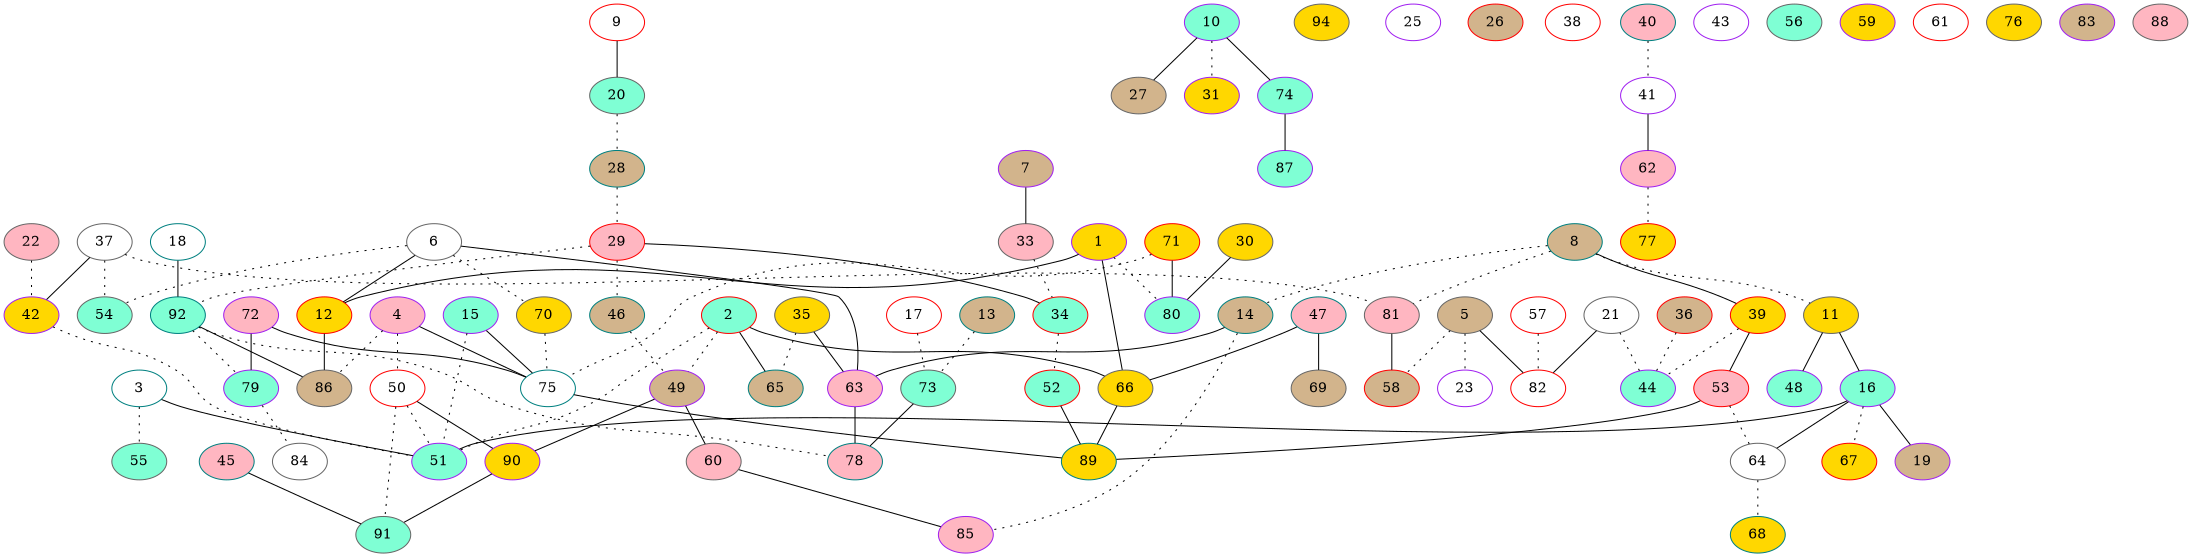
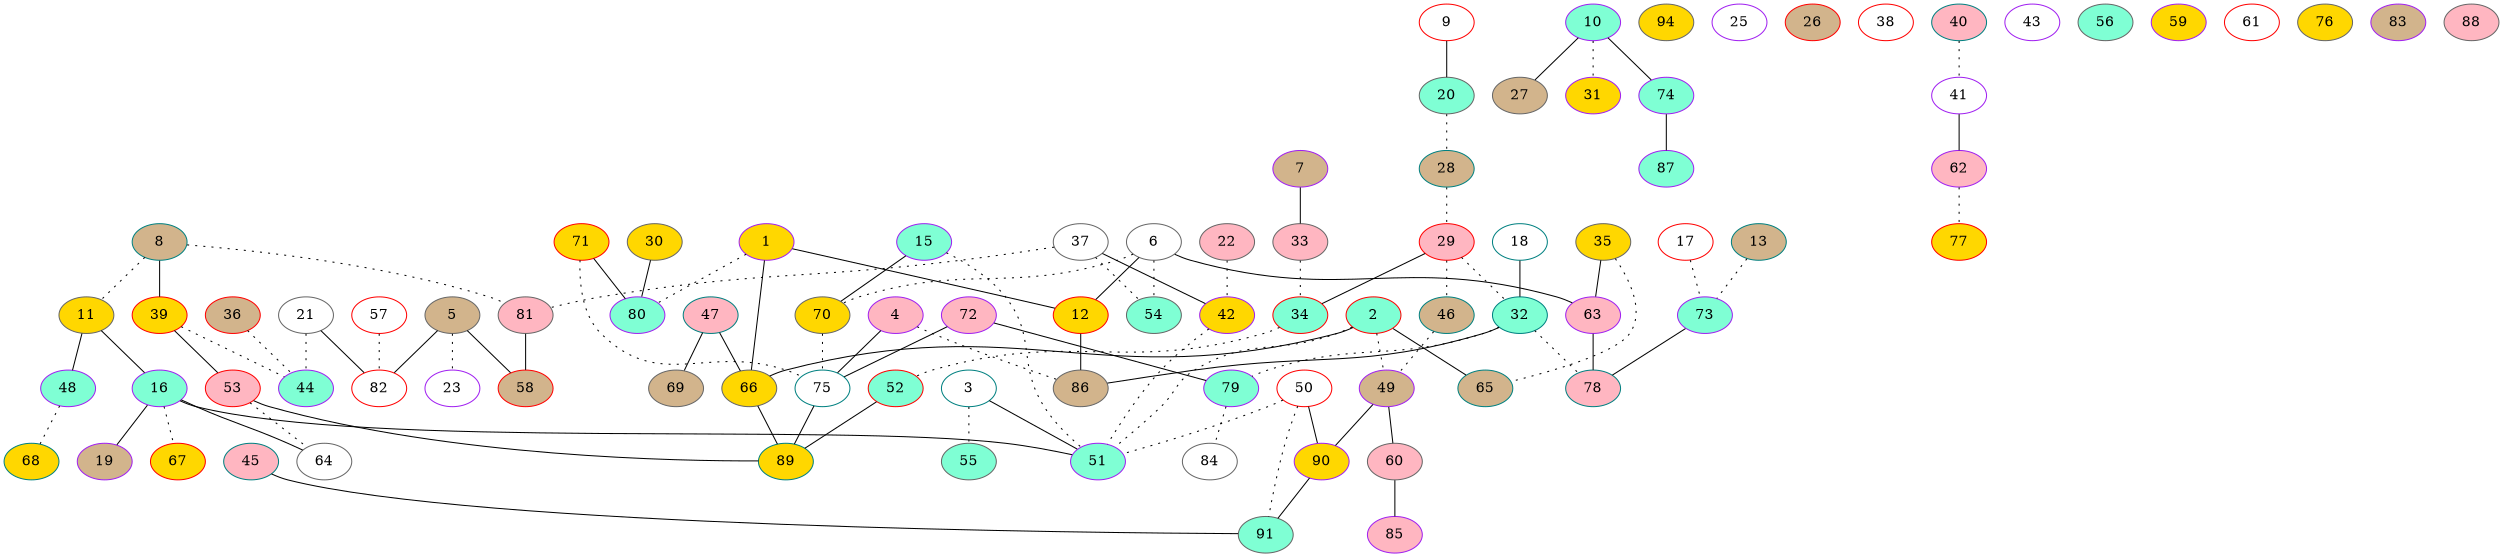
(178, 315) -> (1520, 315)
(1245, 315) -> none
(398, 346) -> none
(509, 352) -> (873, 279)
(1429, 352) -> (489, 352)
(928, 388) -> (1705, 315)
(1758, 498) -> (50, 425)
